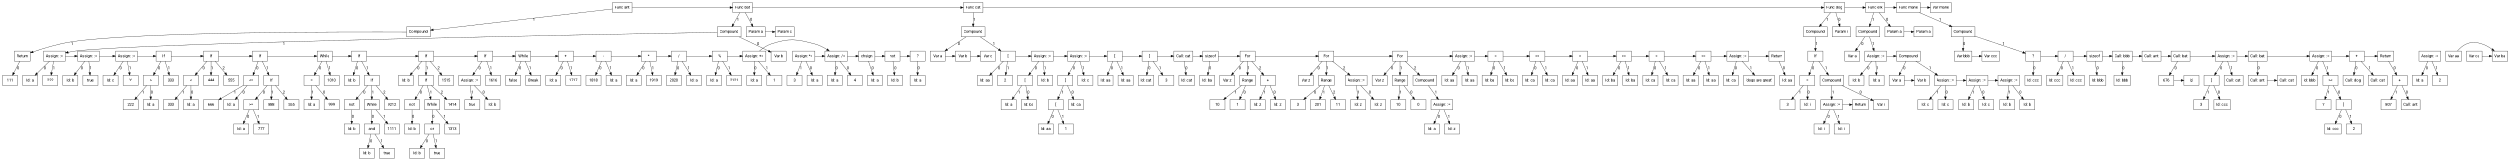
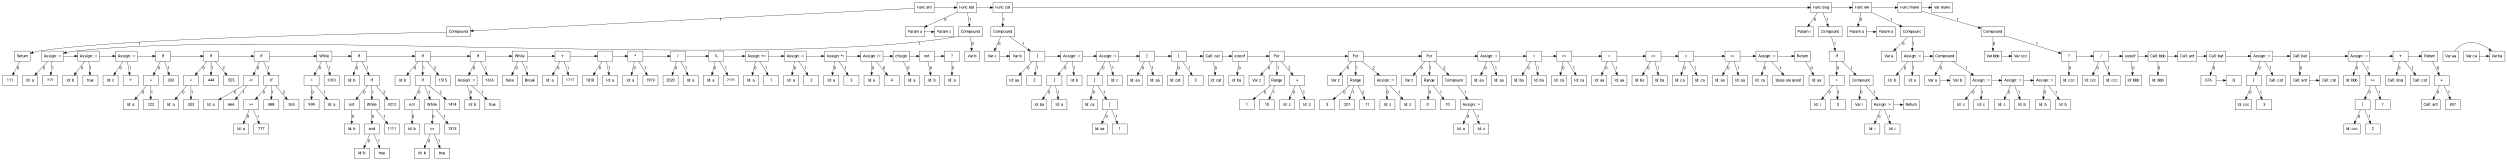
(793, 40) -> (775, 56)
none -> (814, 56)
(988, 56) -> none
